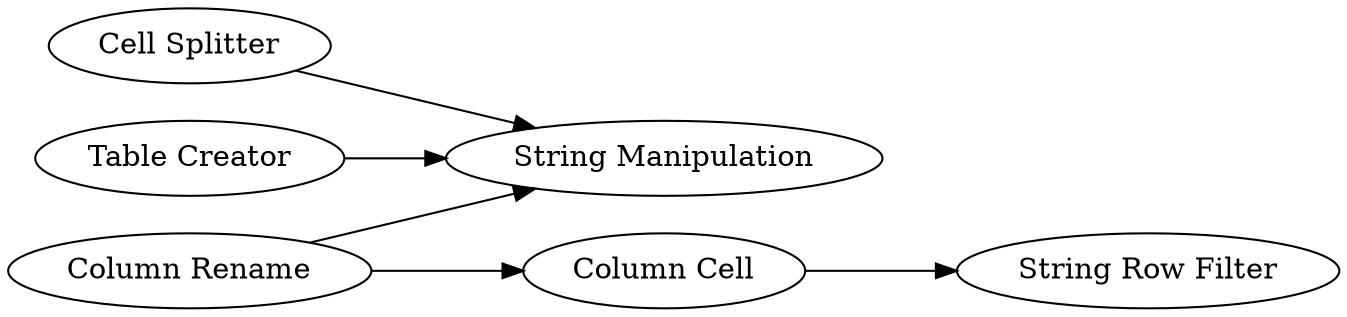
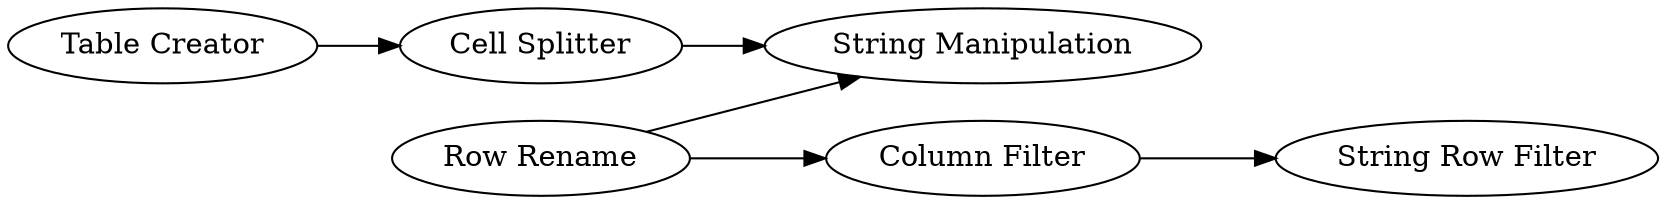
(385, 158) -> (348, 46)
(190, 271) -> (541, 158)
(664, 271) -> (983, 158)
